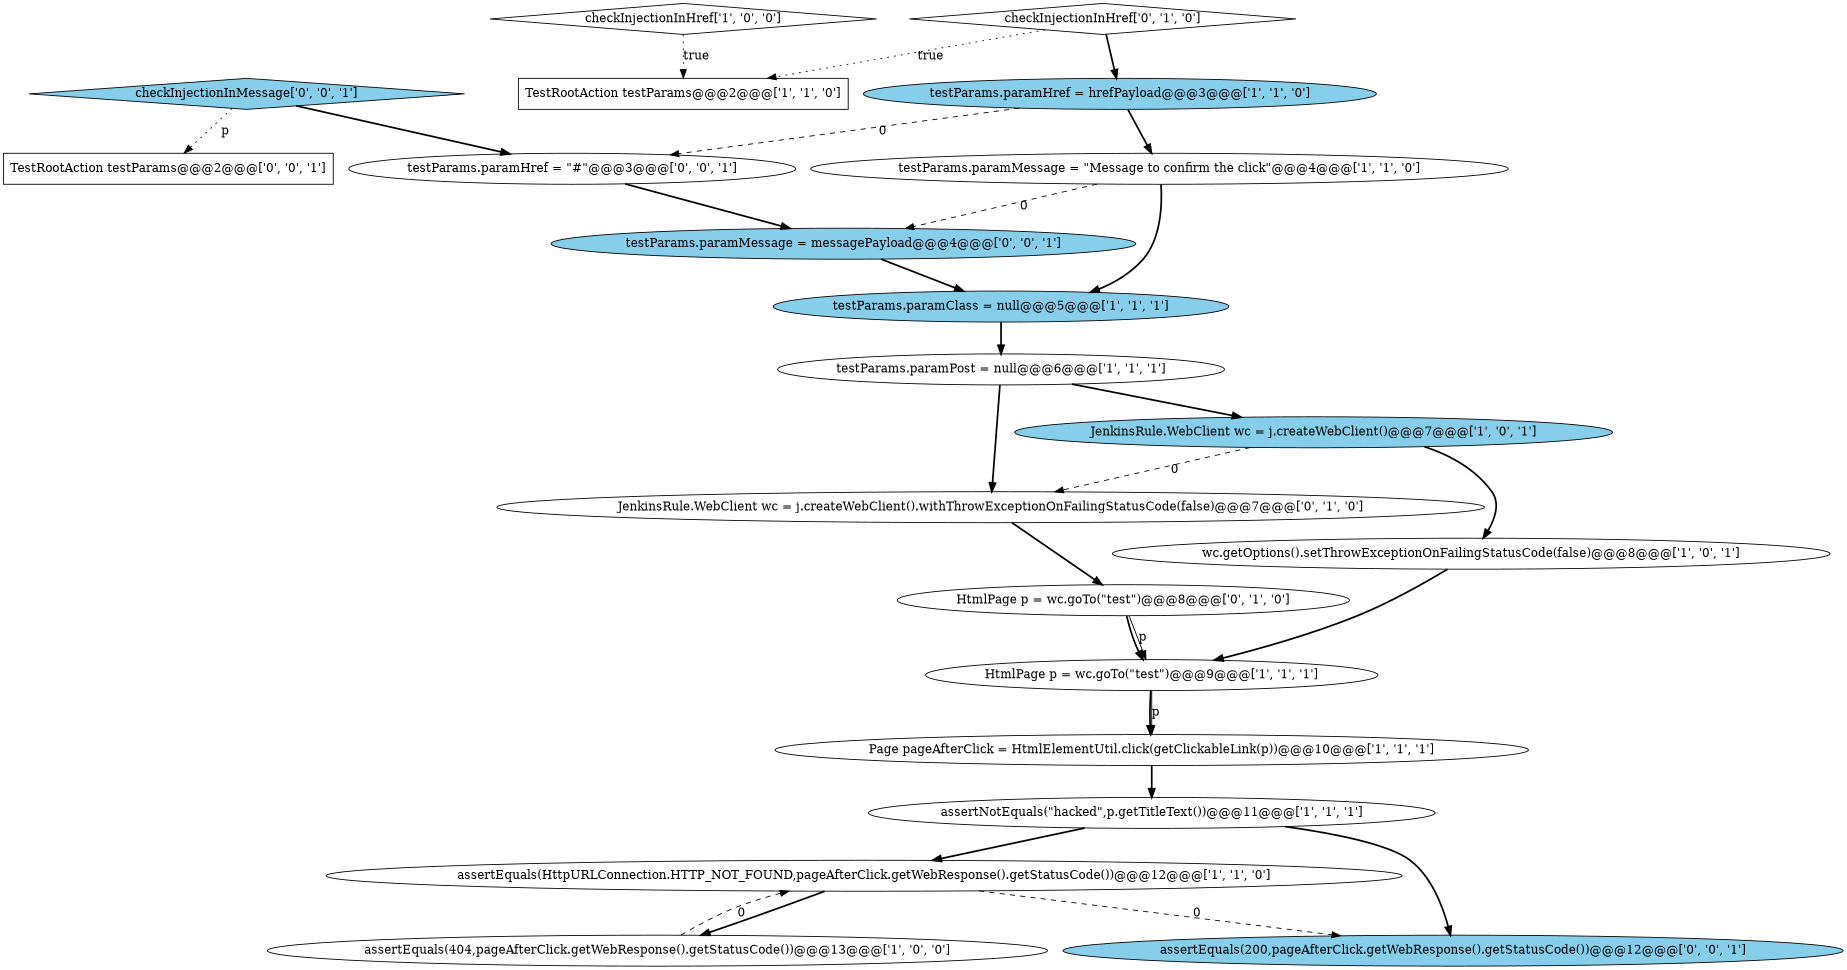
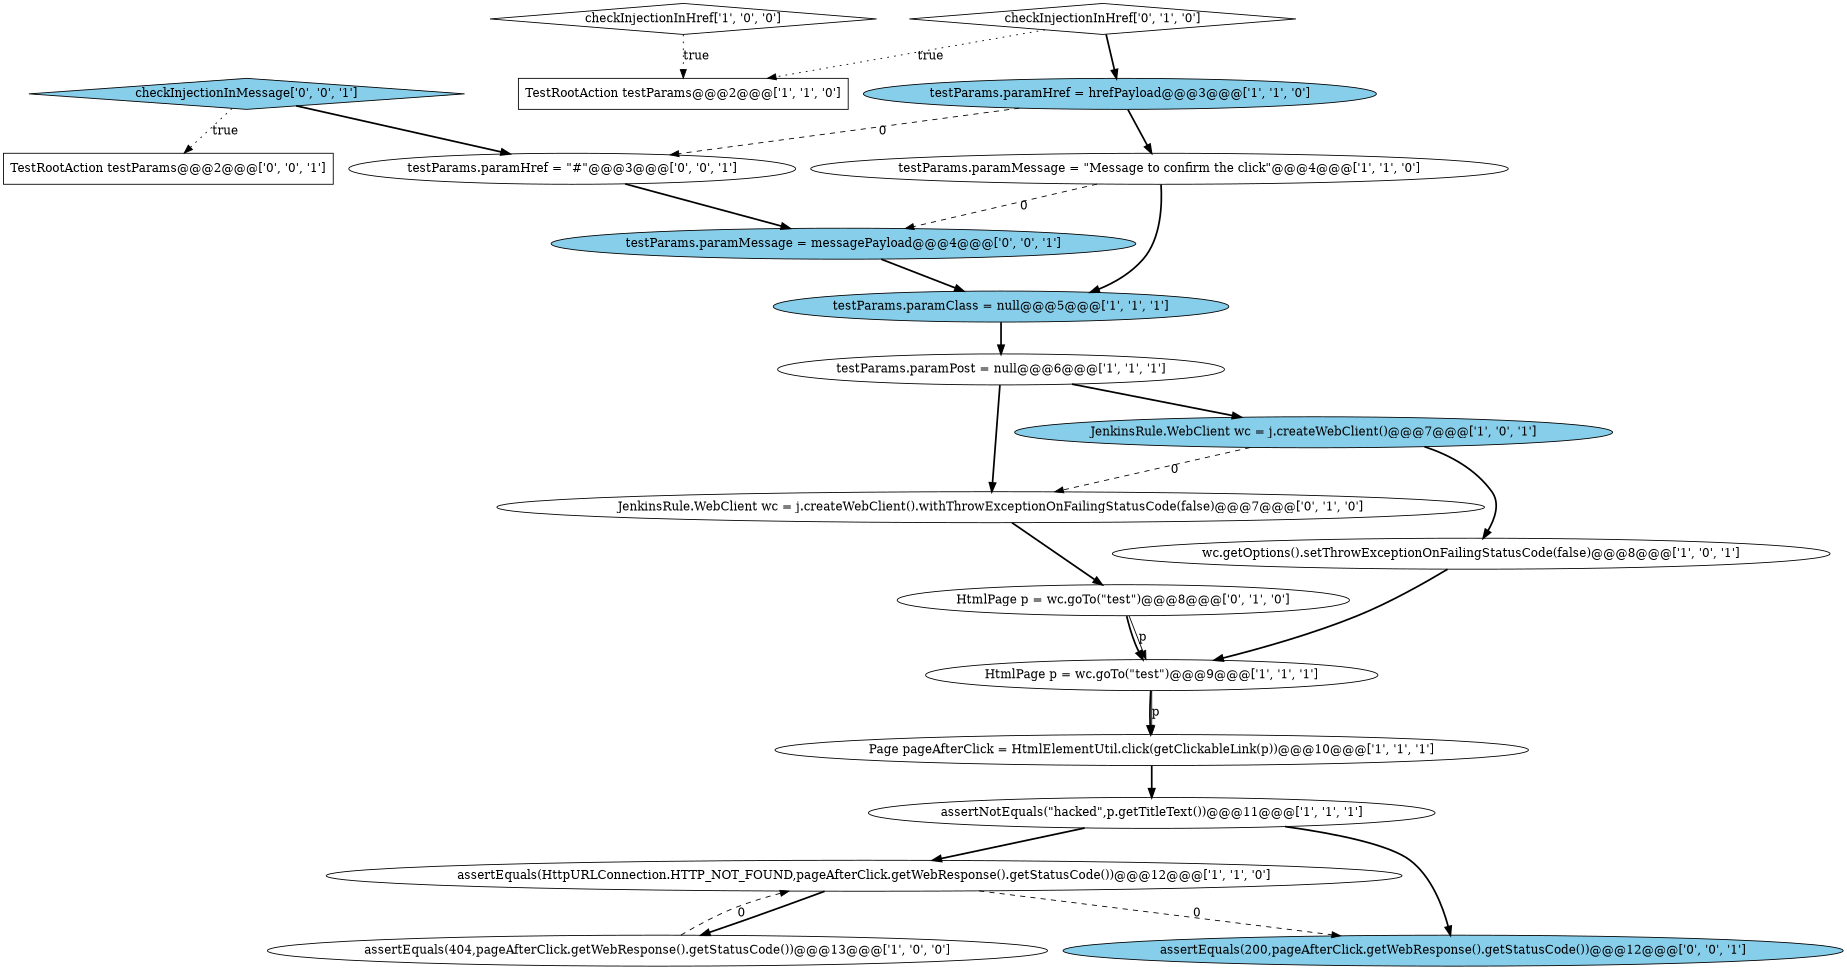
(226, 131) -> (226, 131)
